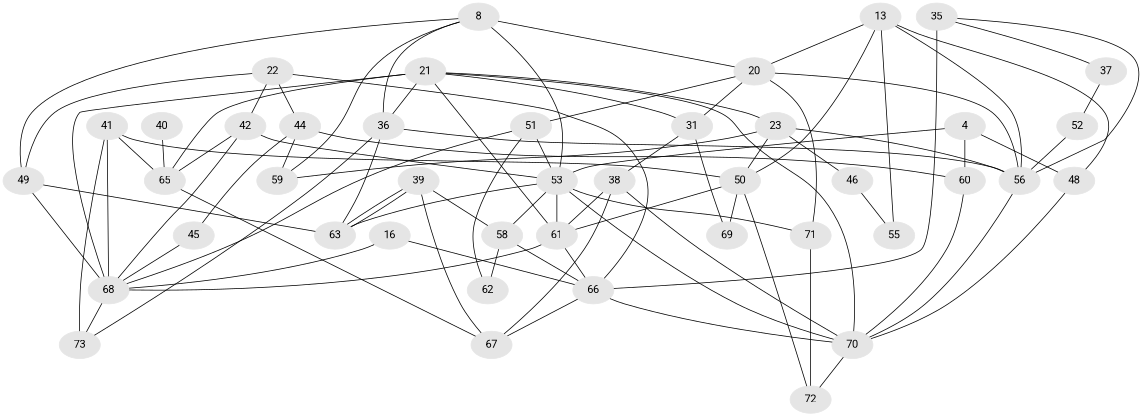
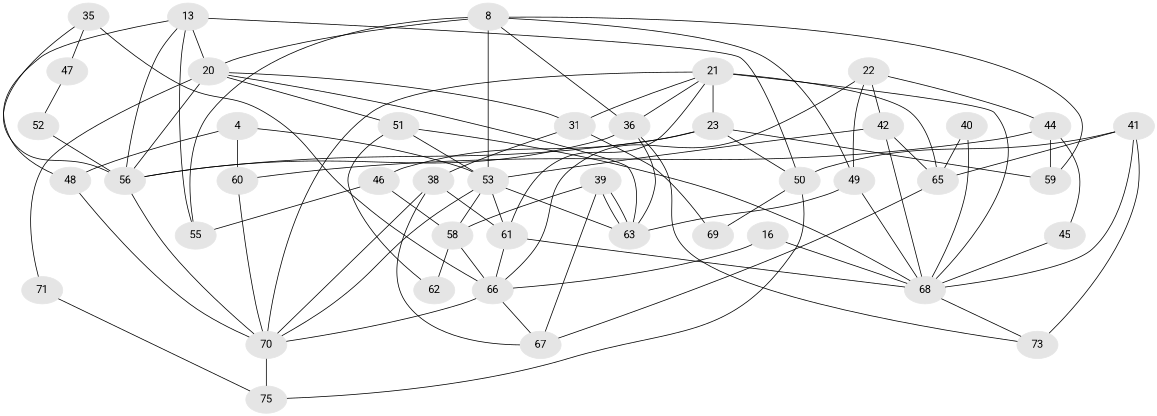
none -> (276, 61)
(1106, 71) -> (67, 71)
none -> (458, 120)
(638, 211) -> none
none -> (961, 211)
none -> (420, 212)
(682, 212) -> none
(811, 400) -> (266, 400)
